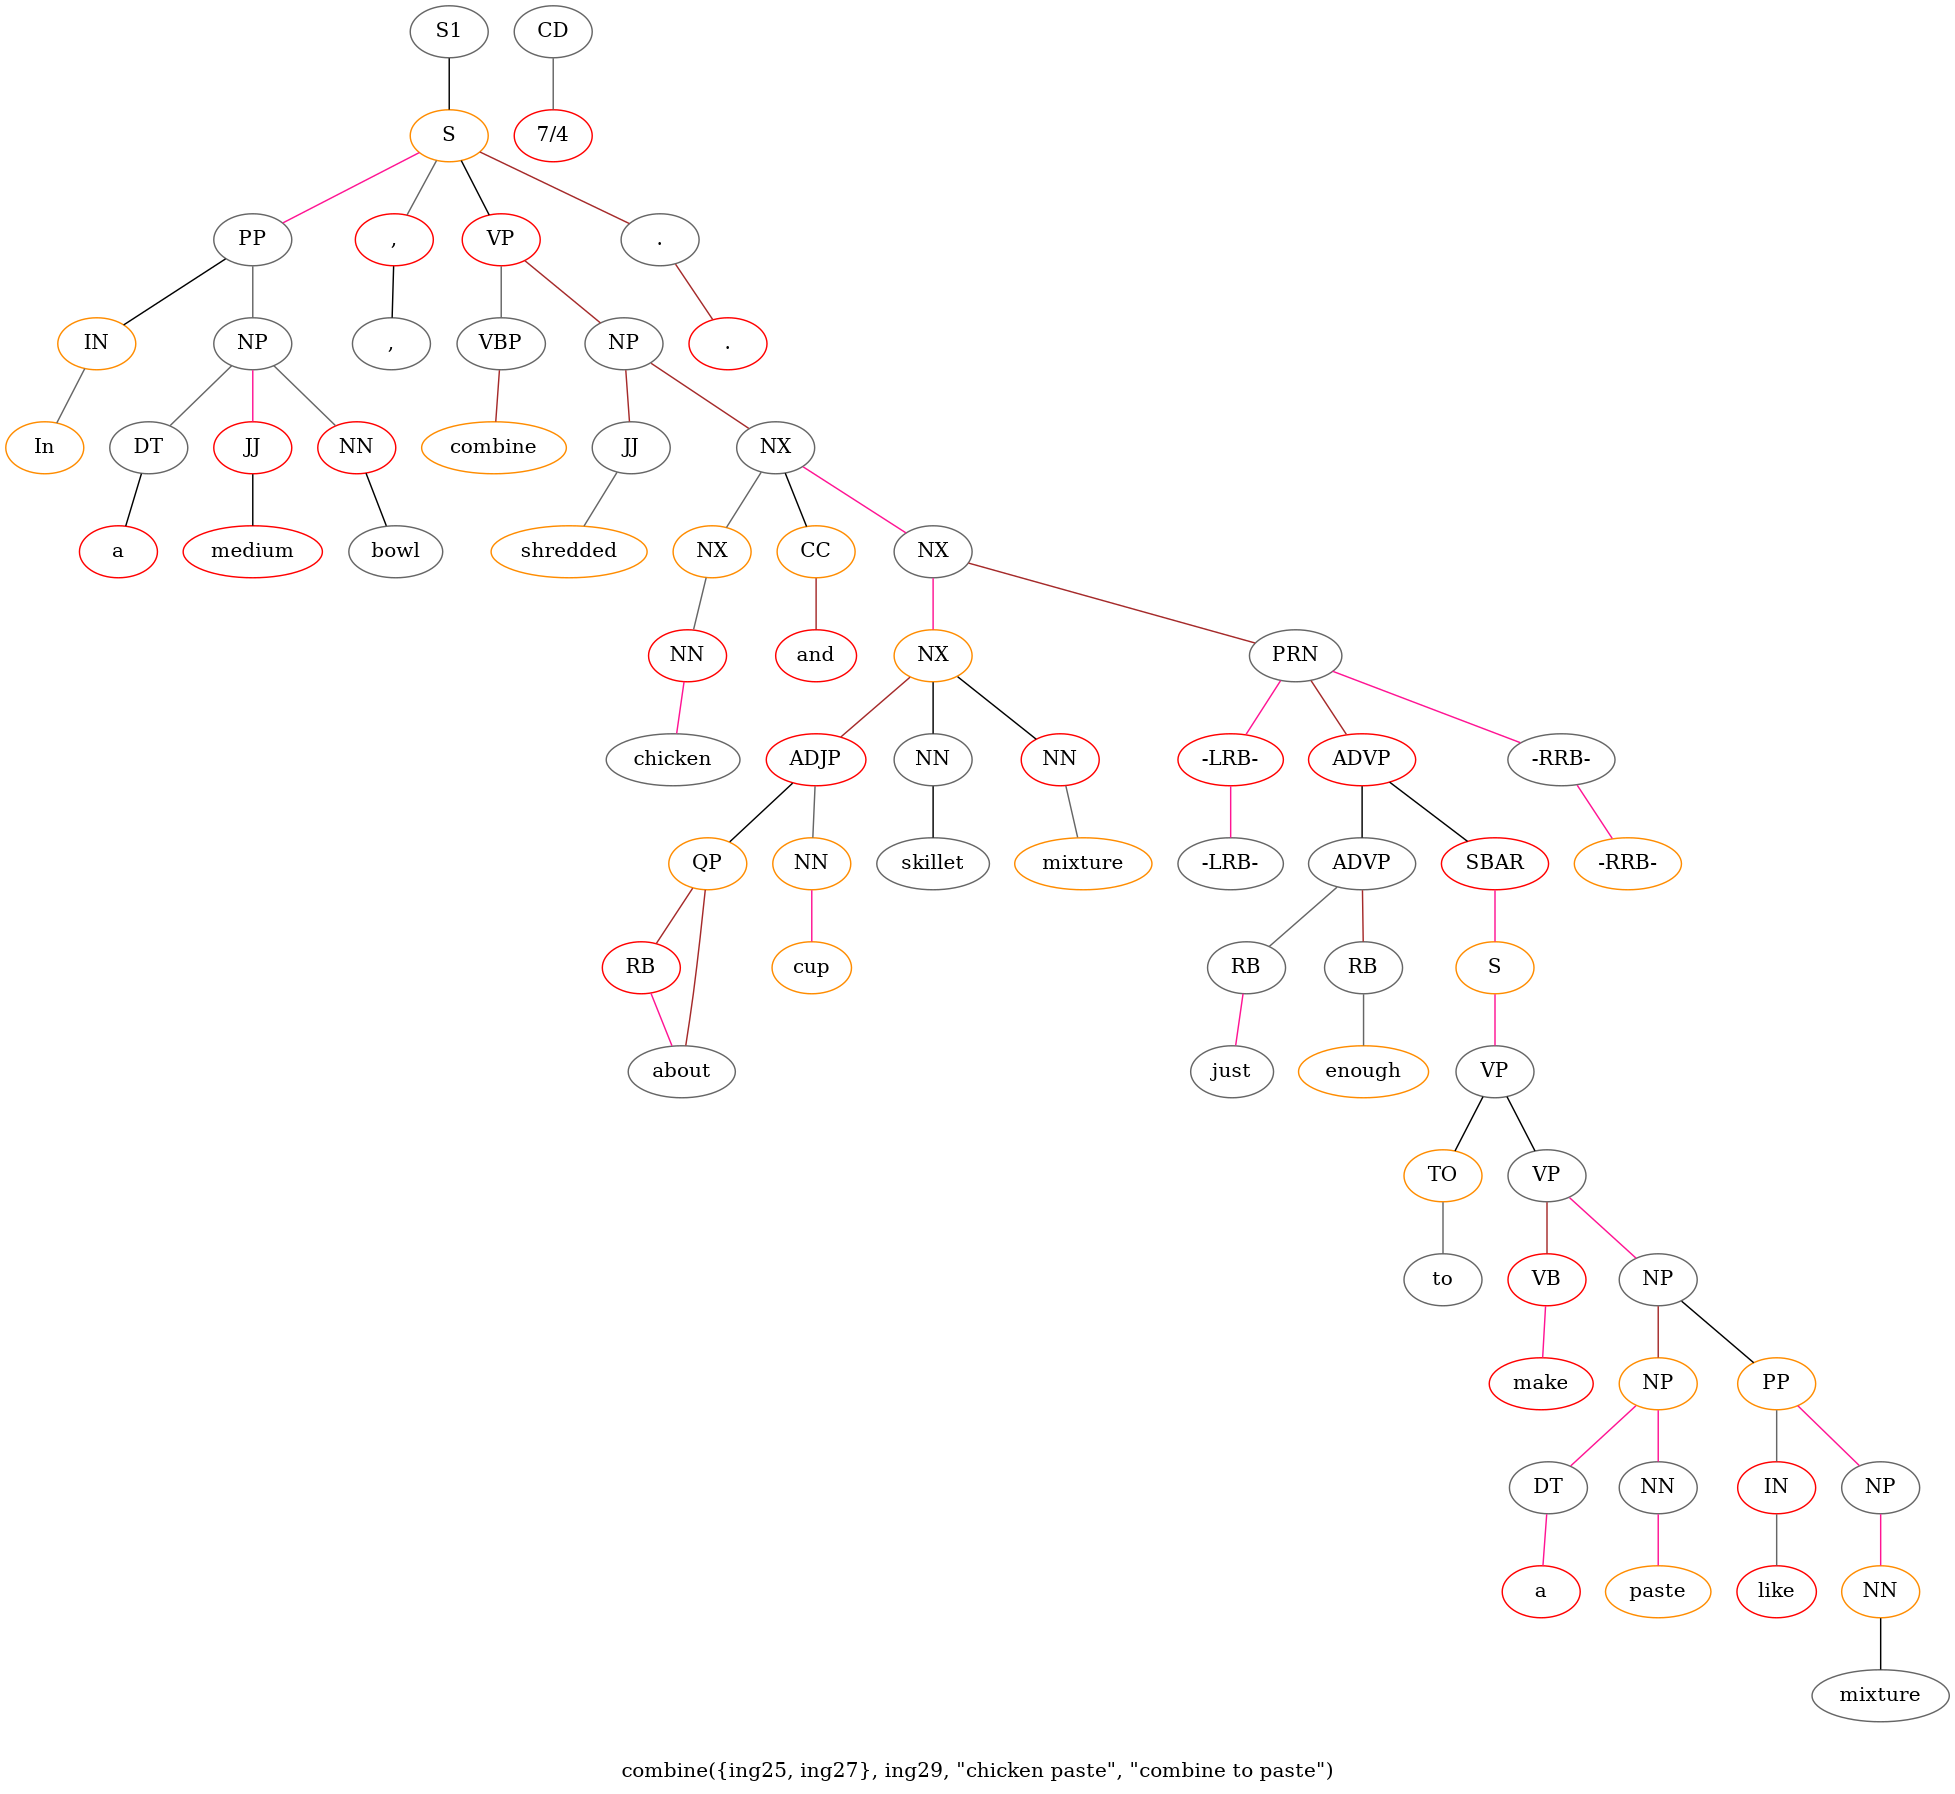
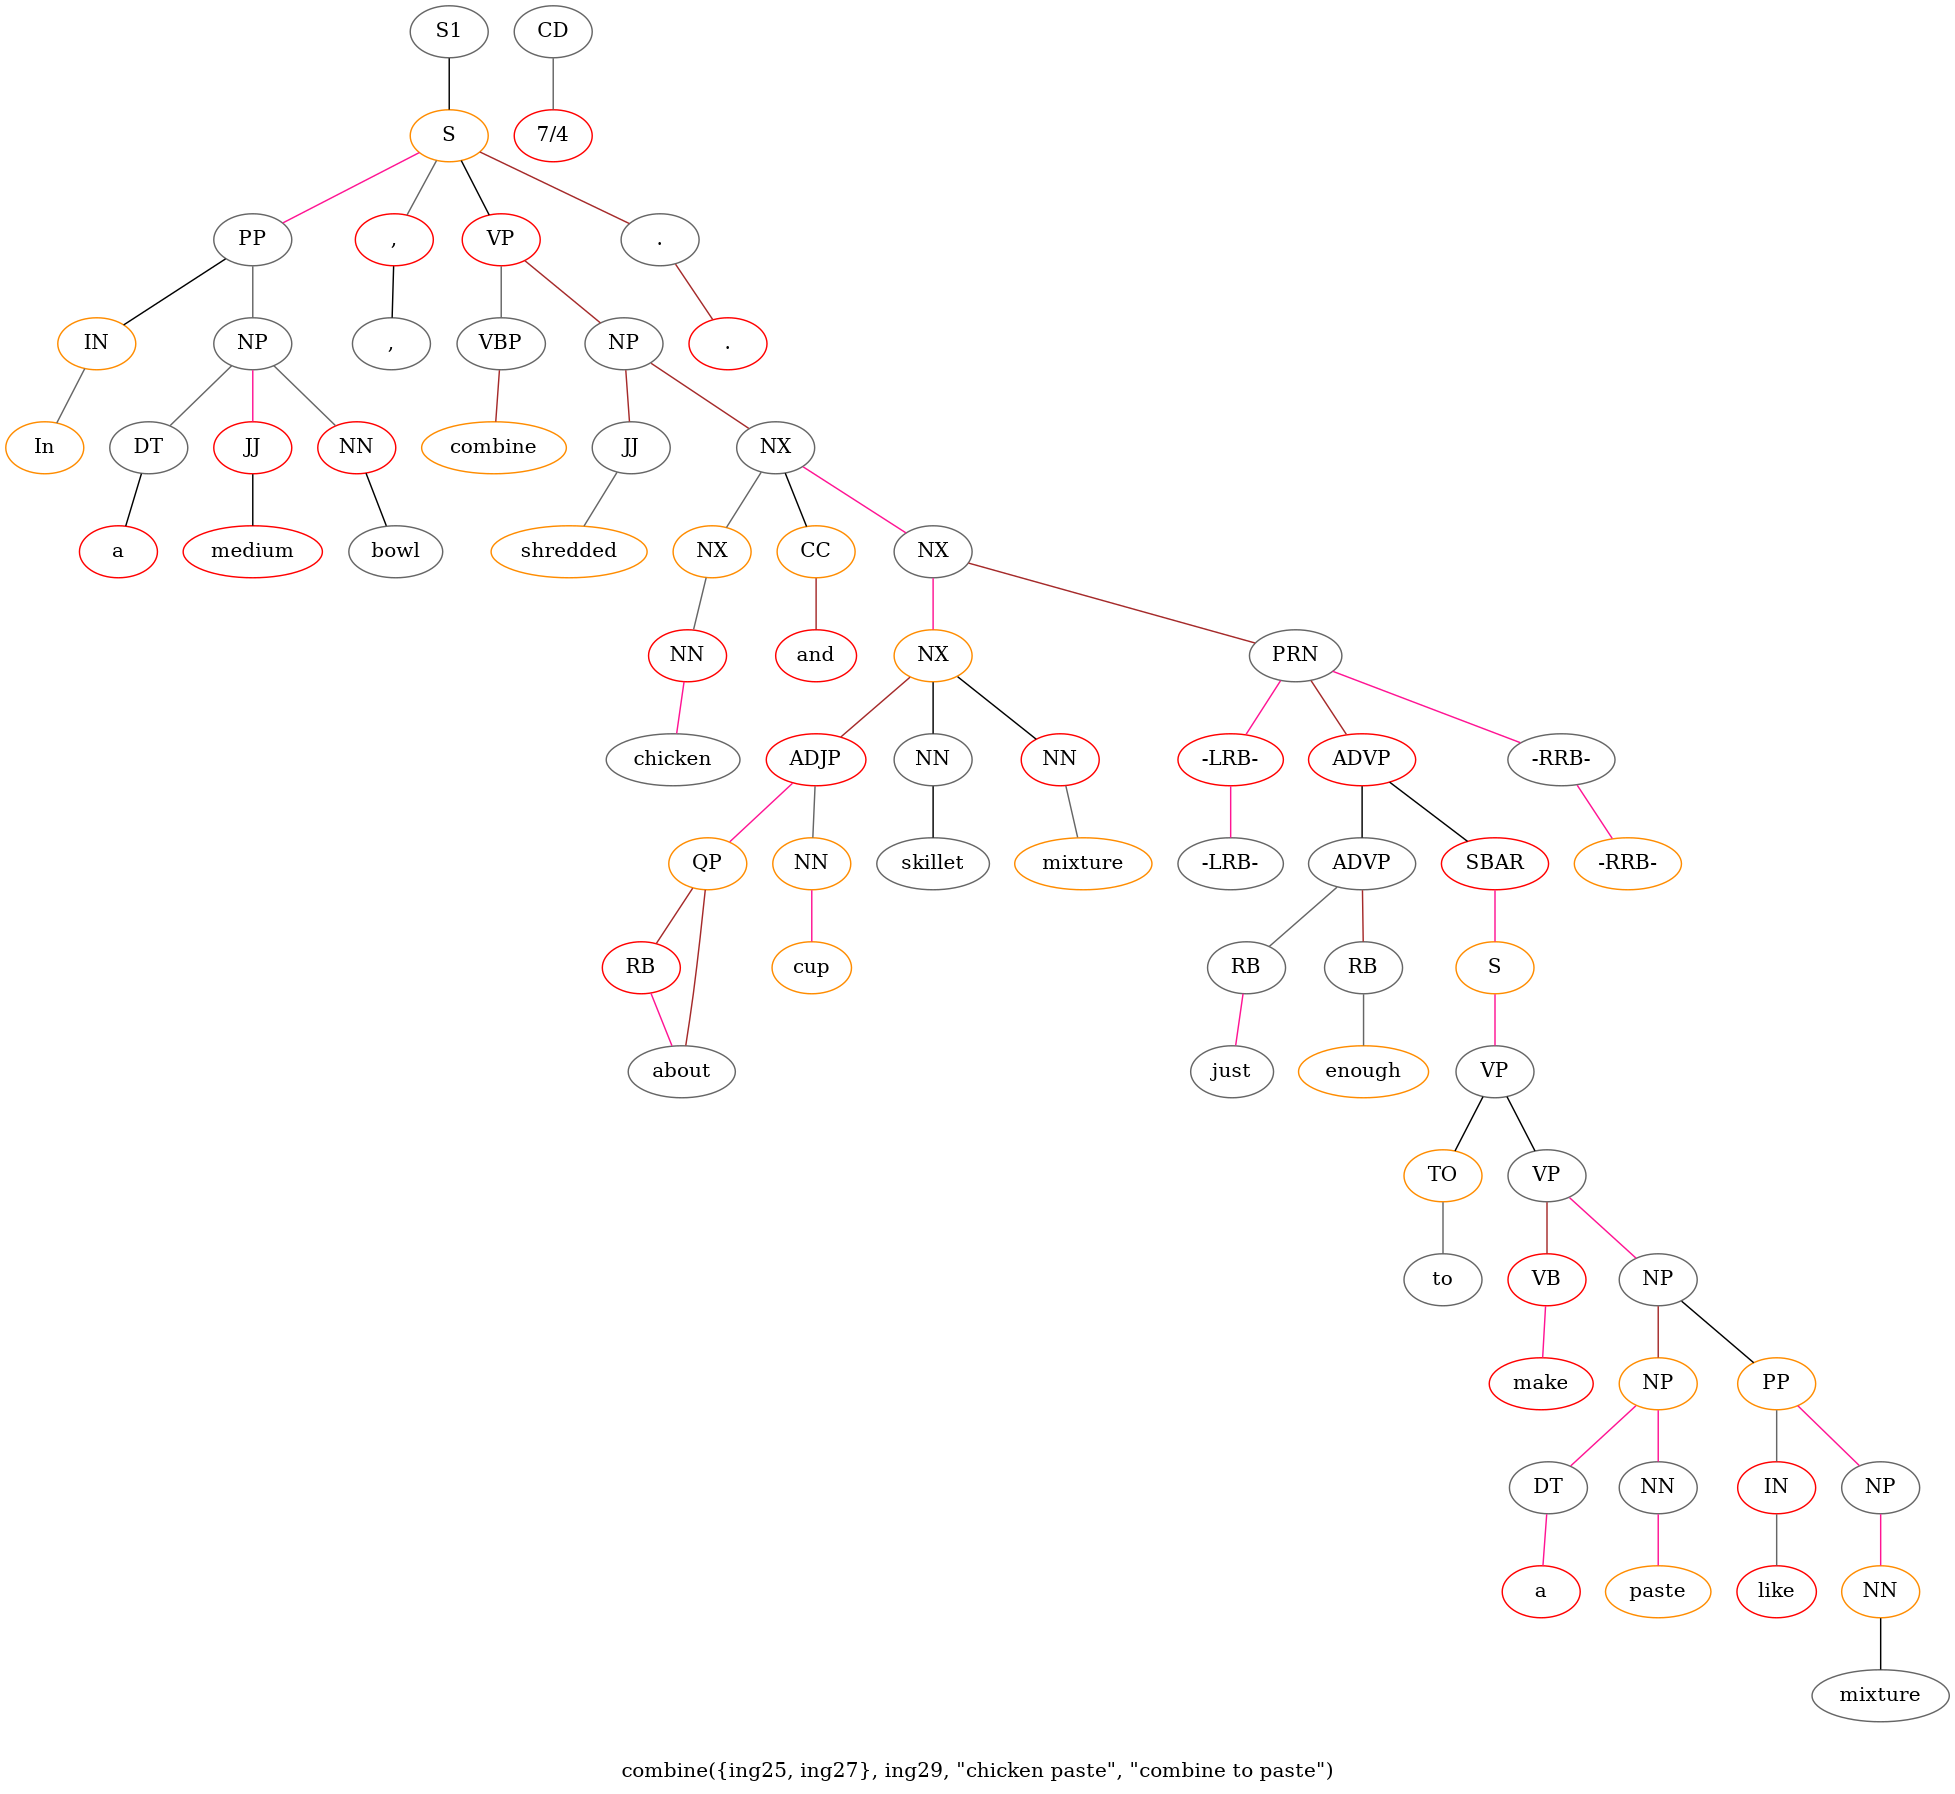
(761, 812) -> (761, 812)
